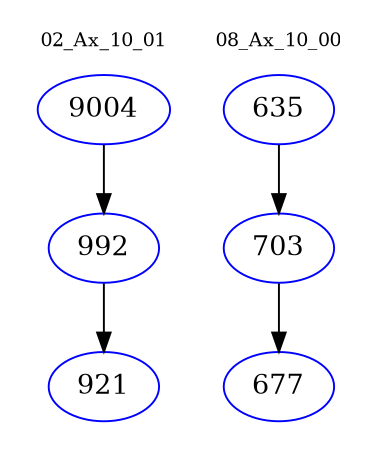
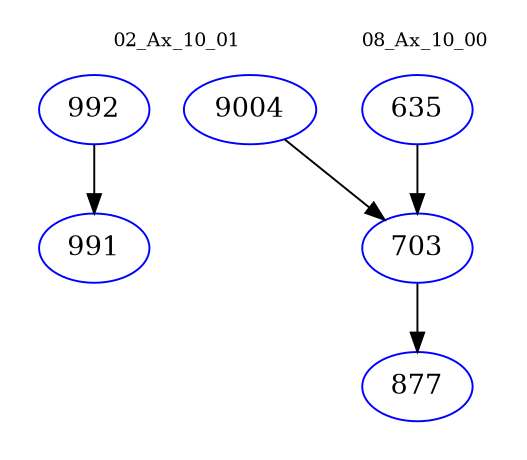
(104, 169) -> (319, 167)
(104, 387) -> (94, 248)
(279, 387) -> (417, 387)
